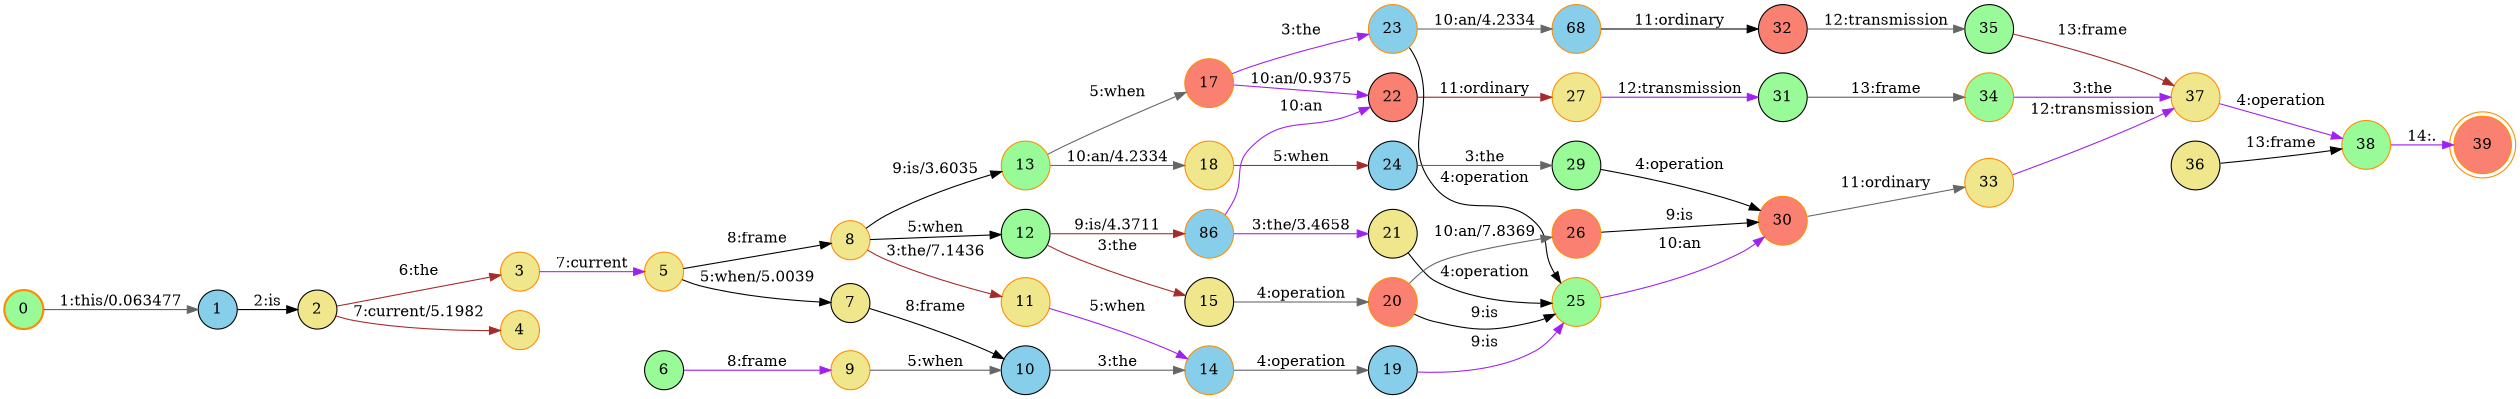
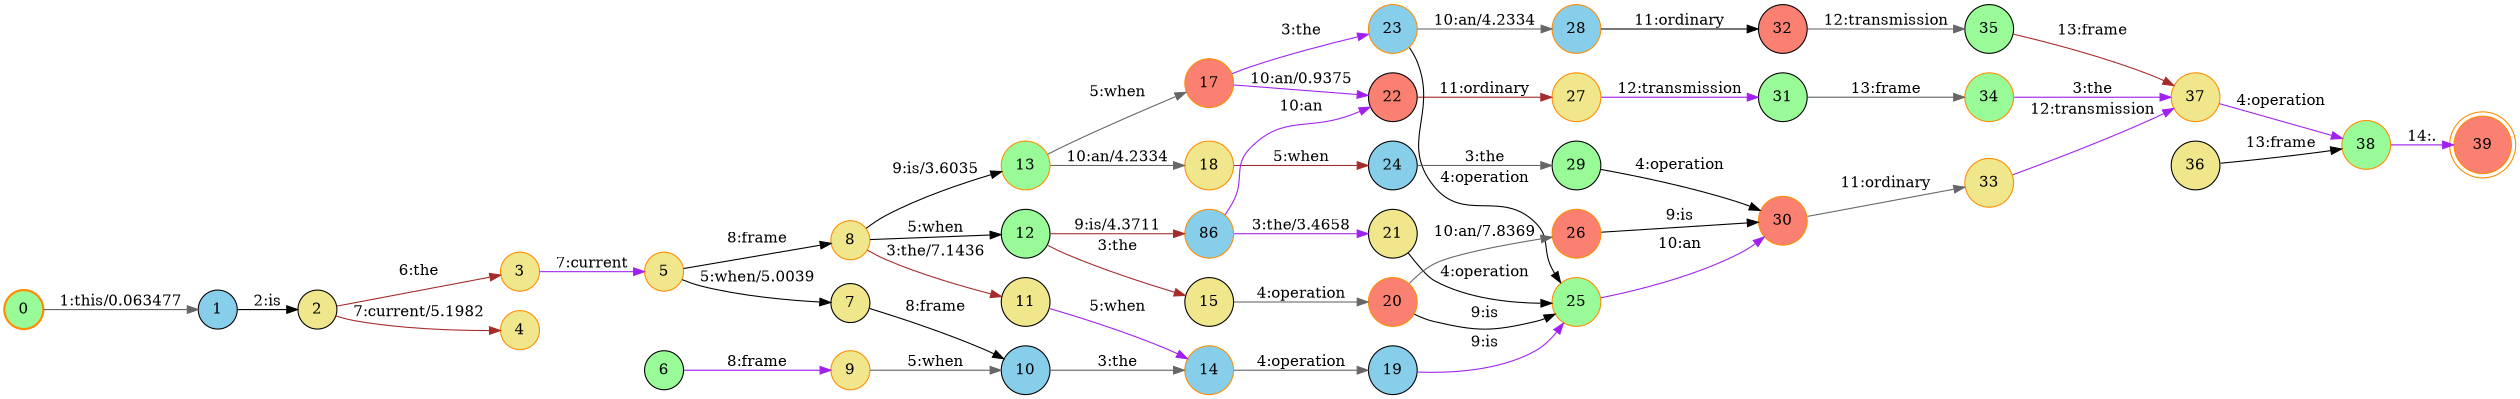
(1576, 29) -> (1576, 29)
(1026, 302) -> (1026, 302)
